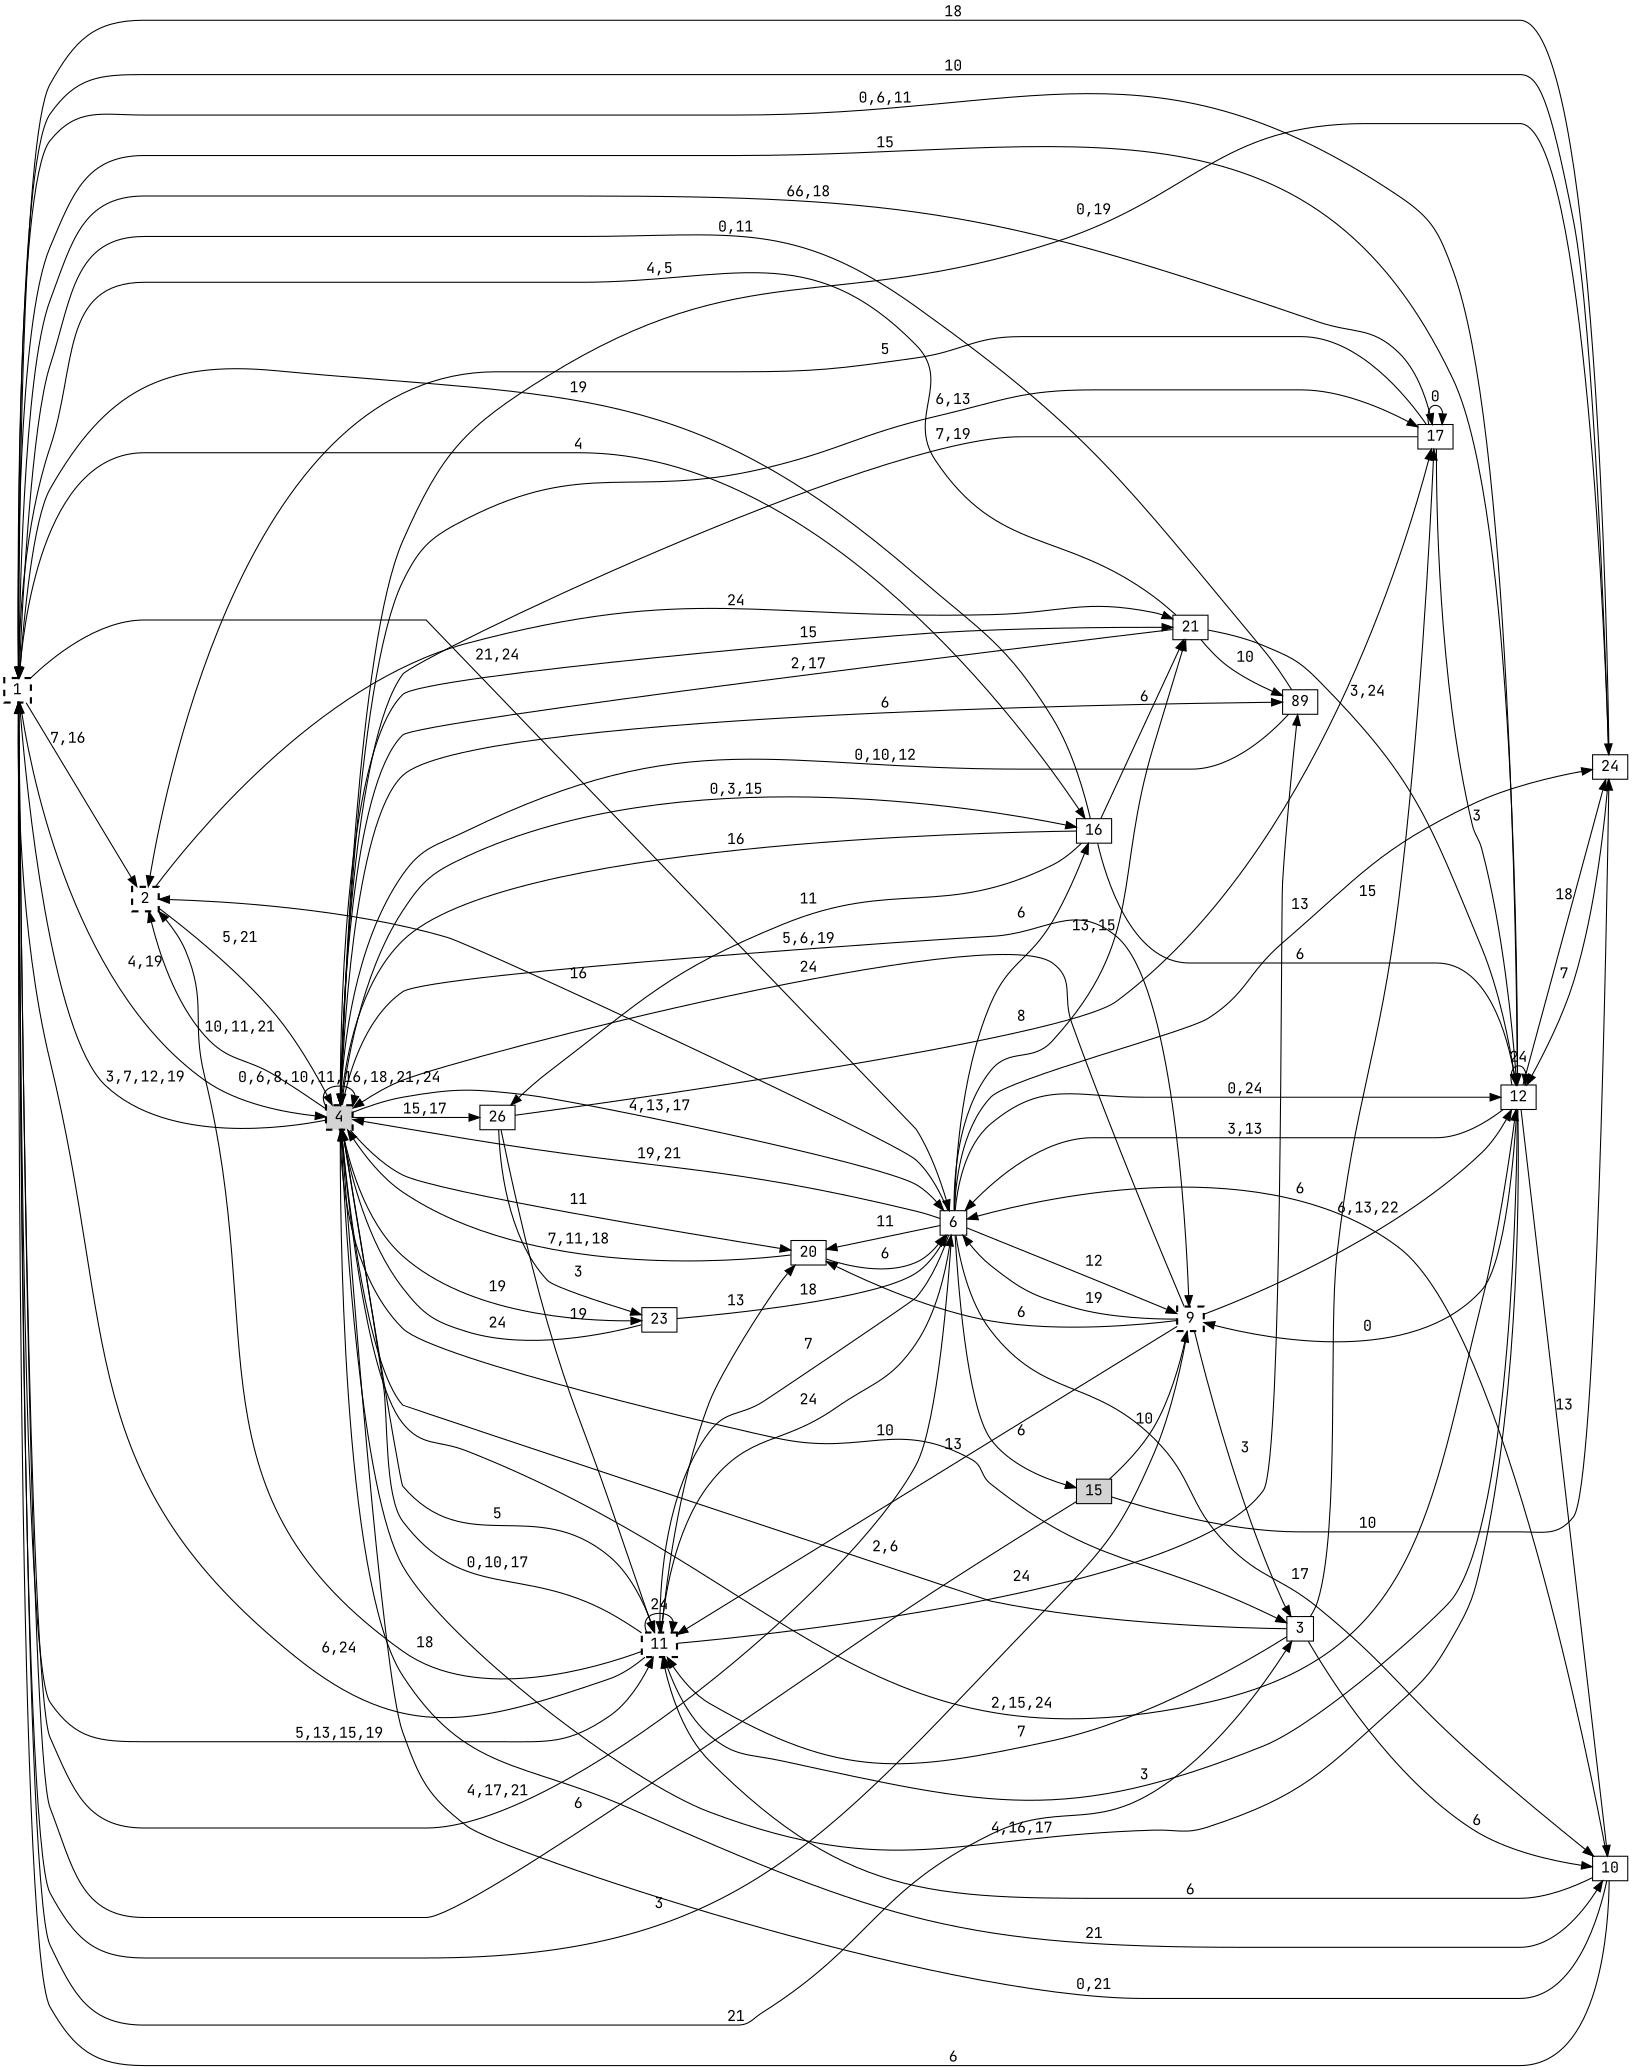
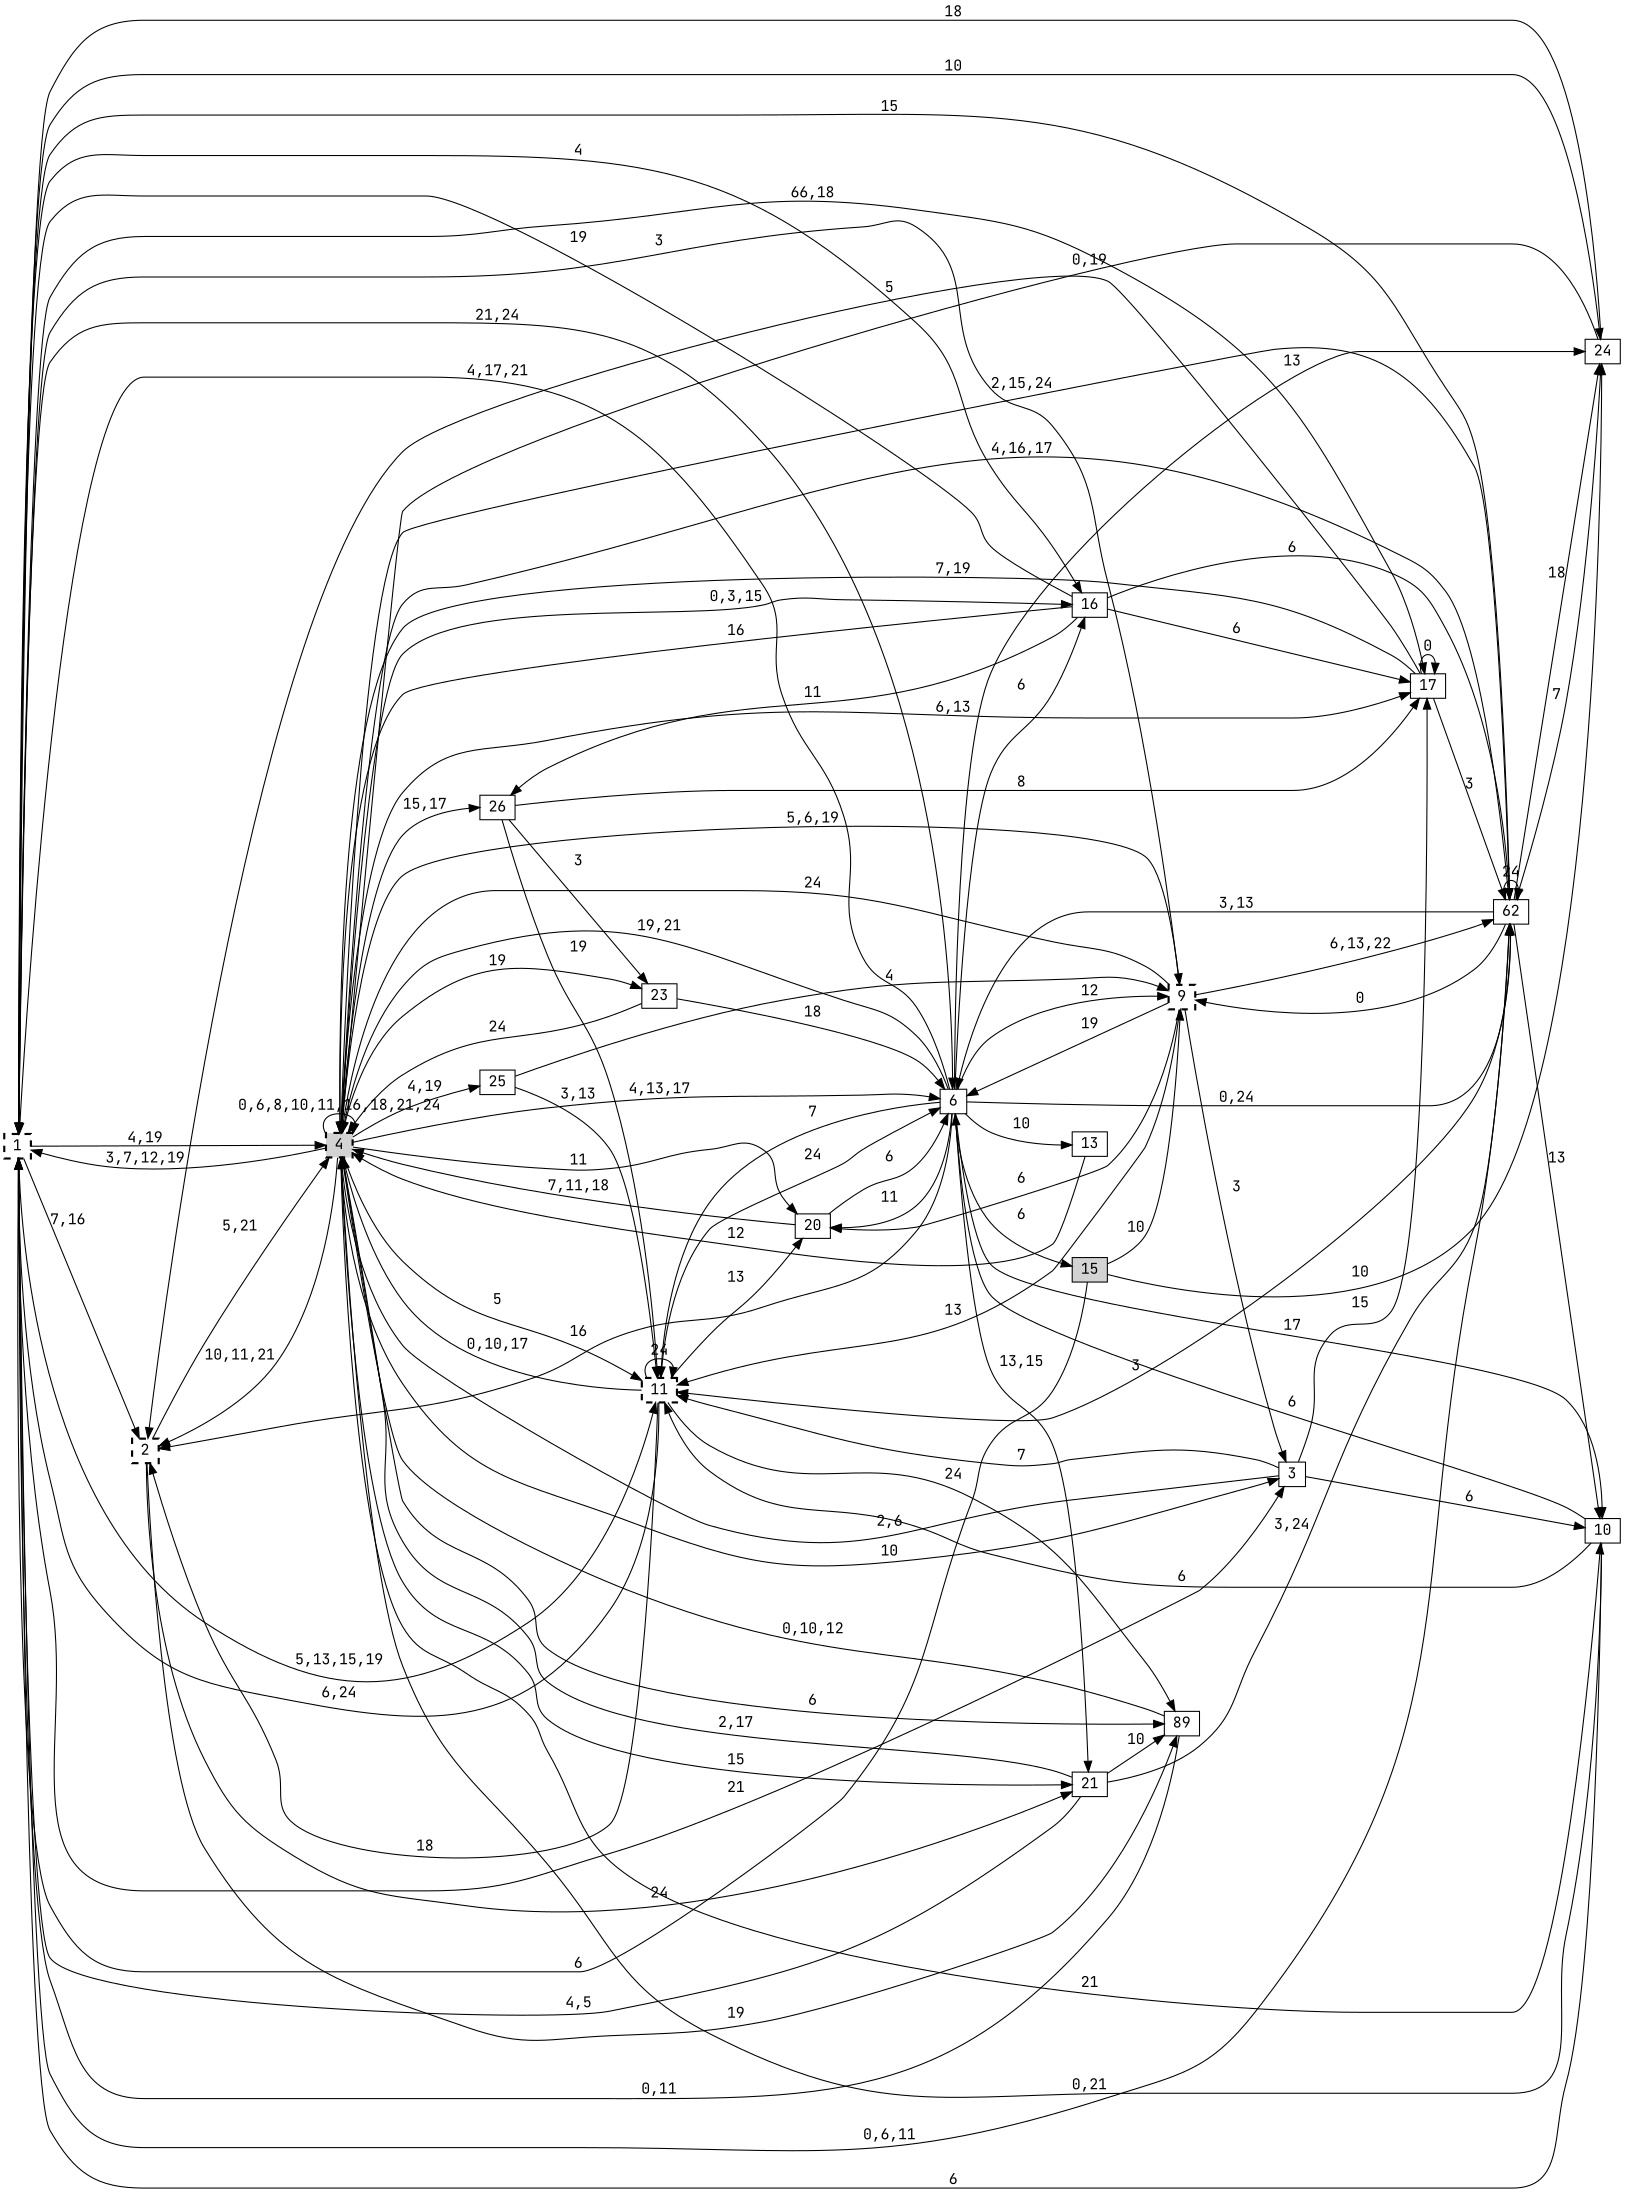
(1140, 734) -> (1254, 644)
none -> (497, 1082)
(1519, 1097) -> (1511, 912)
none -> (1090, 1144)
none -> (519, 2040)
